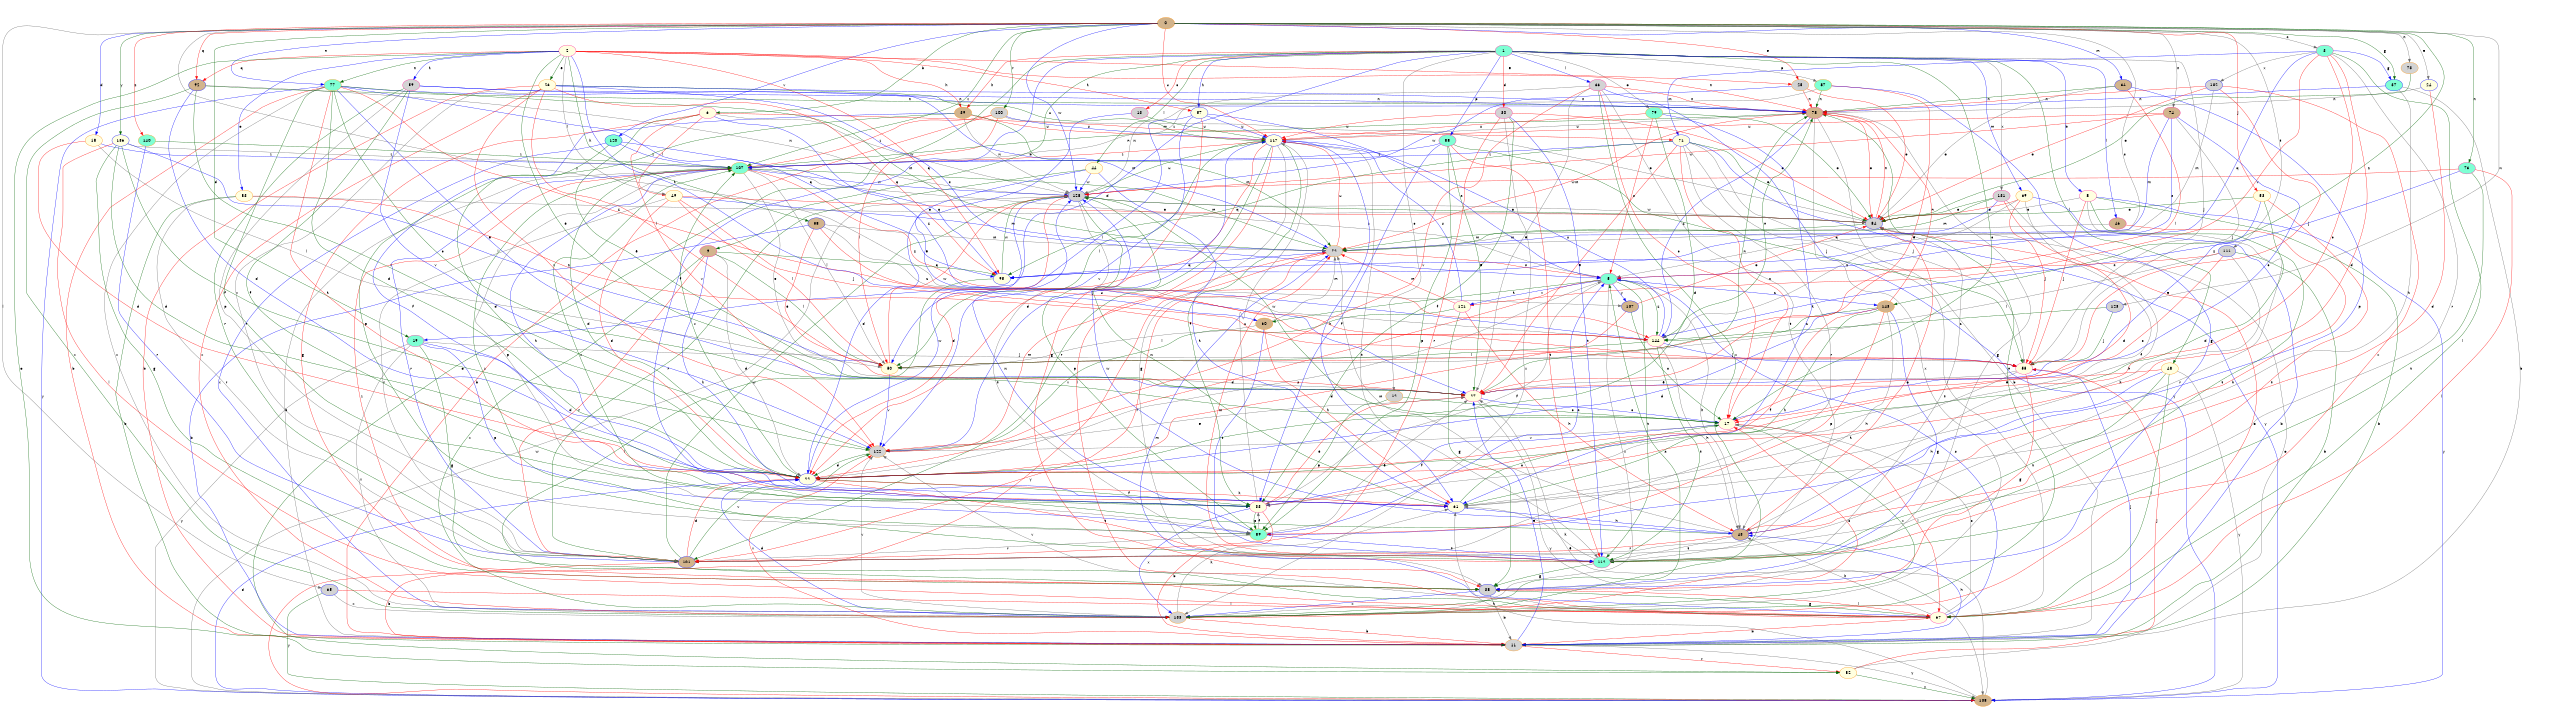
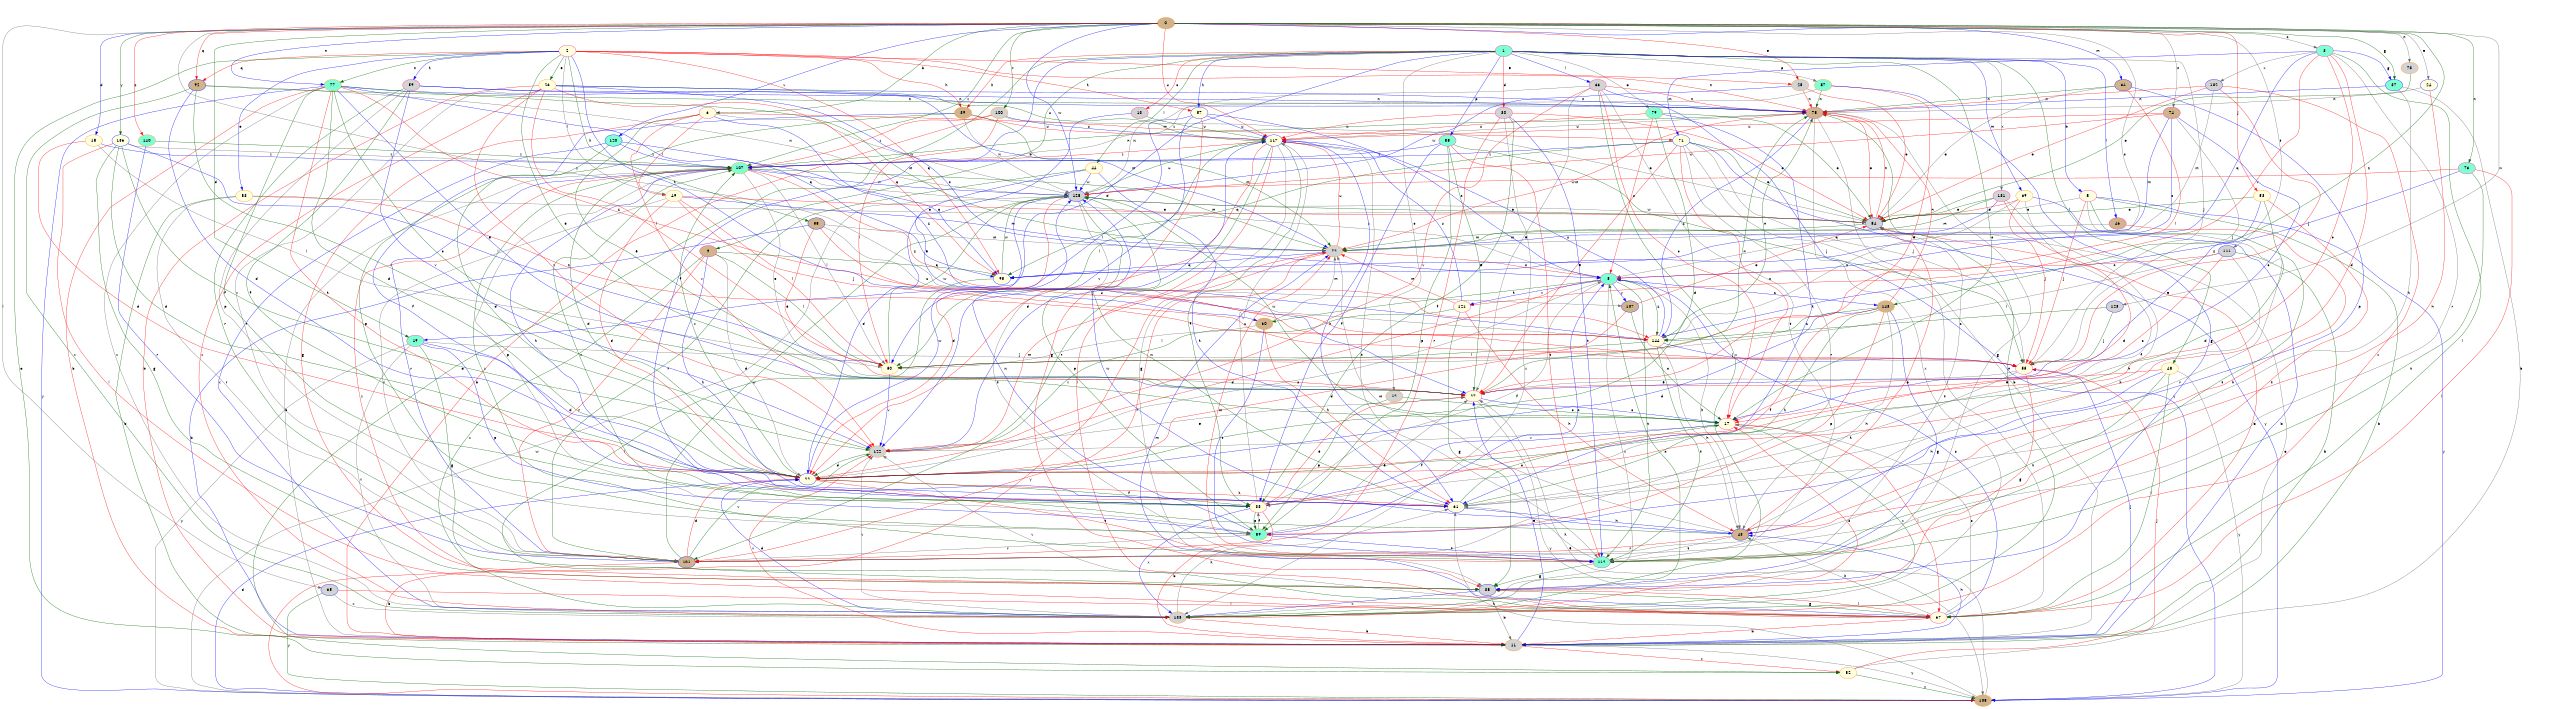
(956, 260) -> (956, 260)
(2433, 307) -> (2433, 307)
